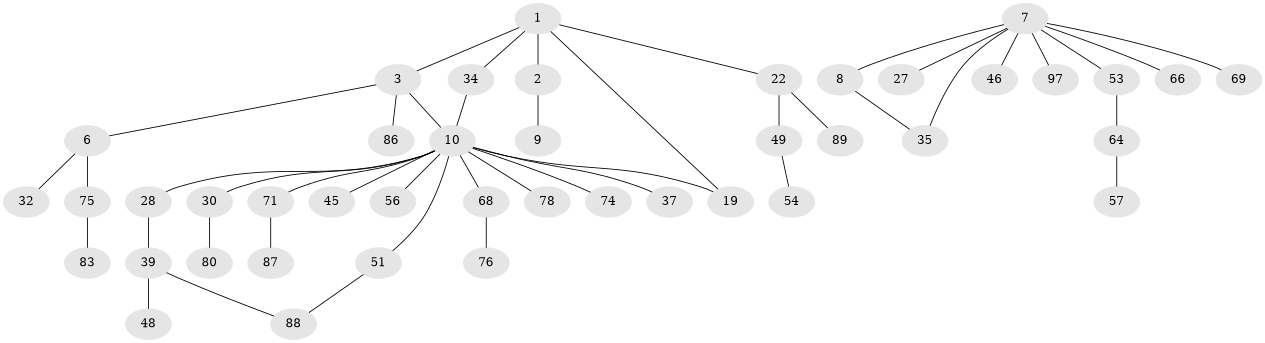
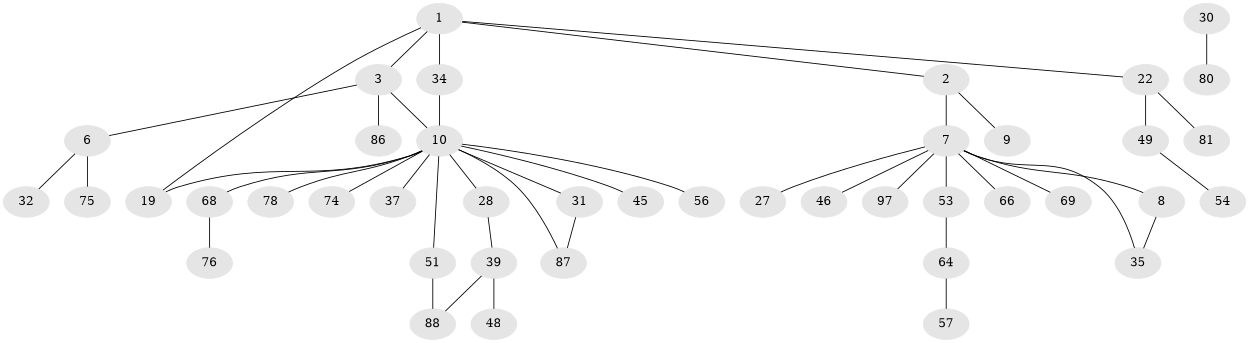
none -> (946, 110)
(840, 141) -> (1207, 141)
(278, 177) -> (519, 189)
(271, 202) -> (580, 202)
(87, 263) -> none
